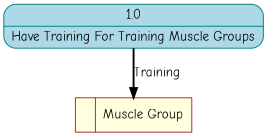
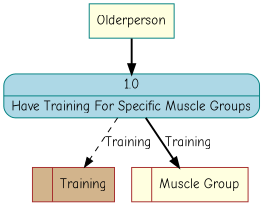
none -> (132, 21)
(134, 37) -> (132, 106)
none -> (73, 185)
